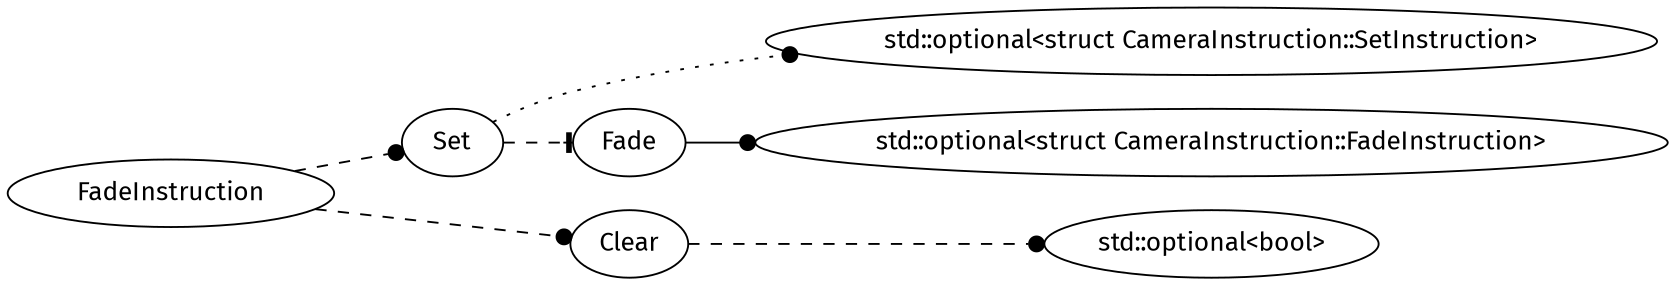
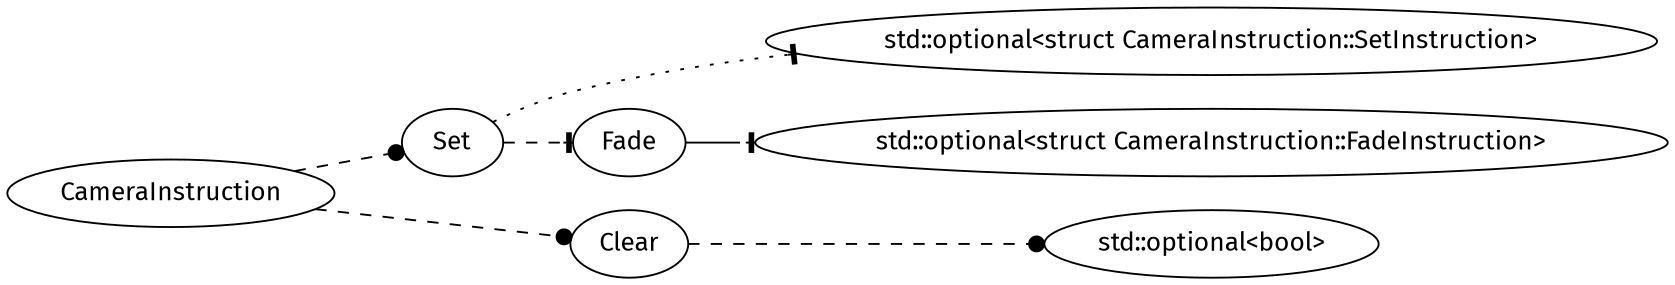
(638, 77) -> (638, 77)
(713, 143) -> (713, 143)
(171, 193) -> (171, 193)
